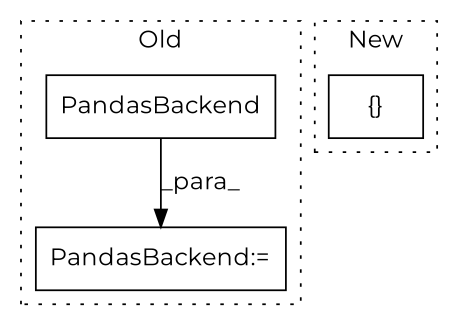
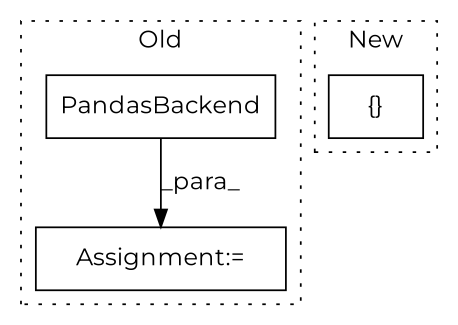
(161, 259) -> (161, 259)
